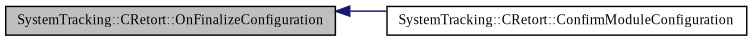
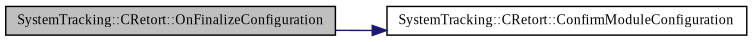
(368, 11) -> (354, 30)
